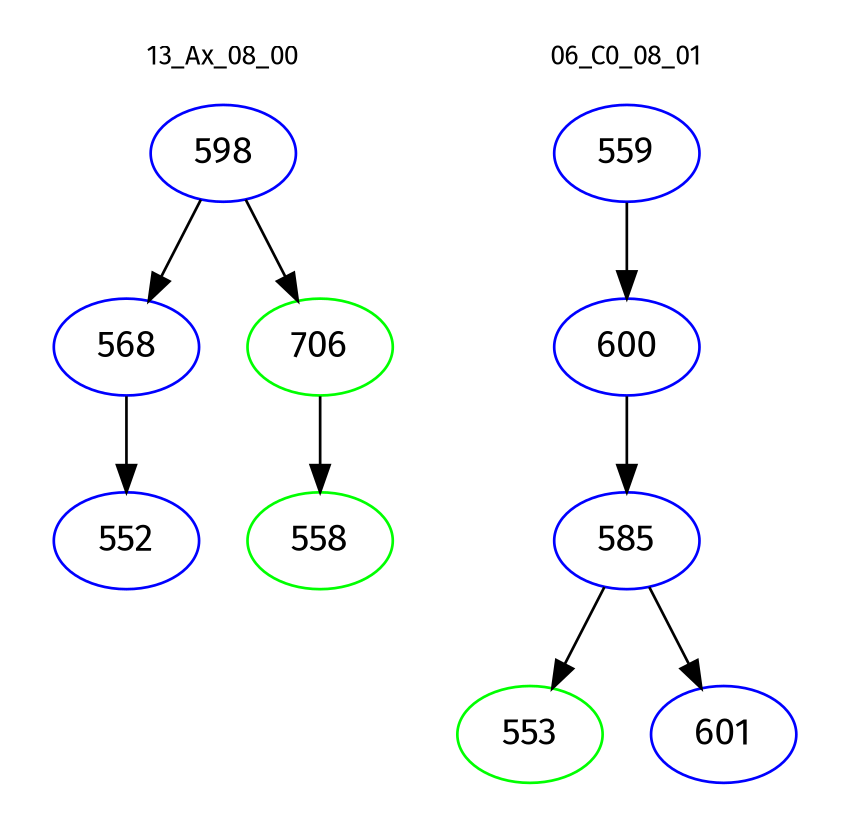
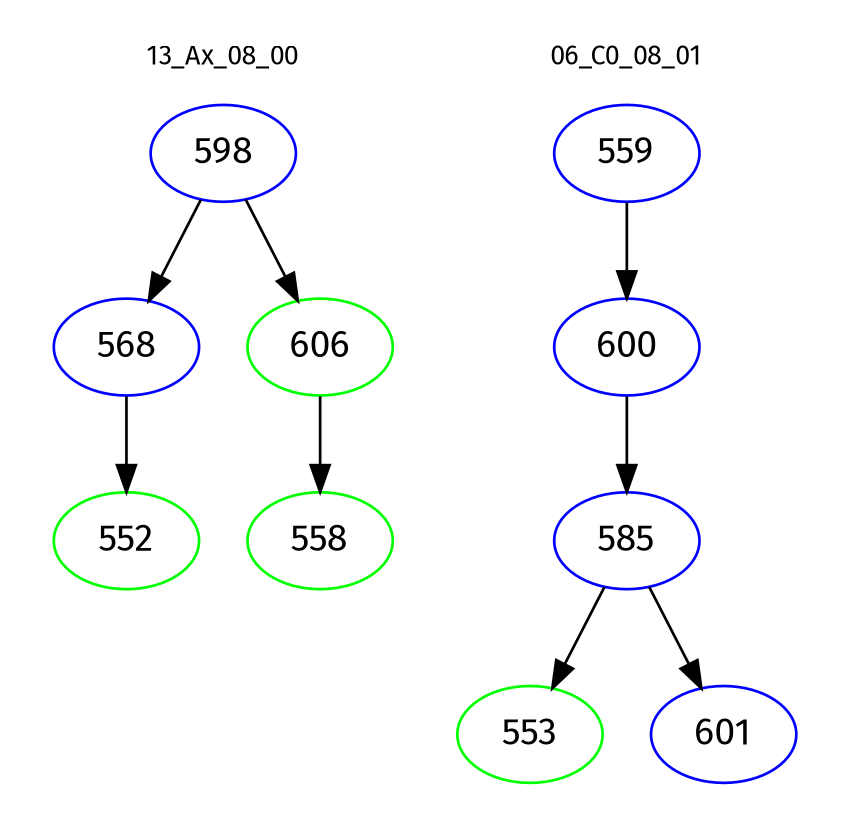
(320, 347) -> (320, 347)
(126, 541) -> (126, 541)
